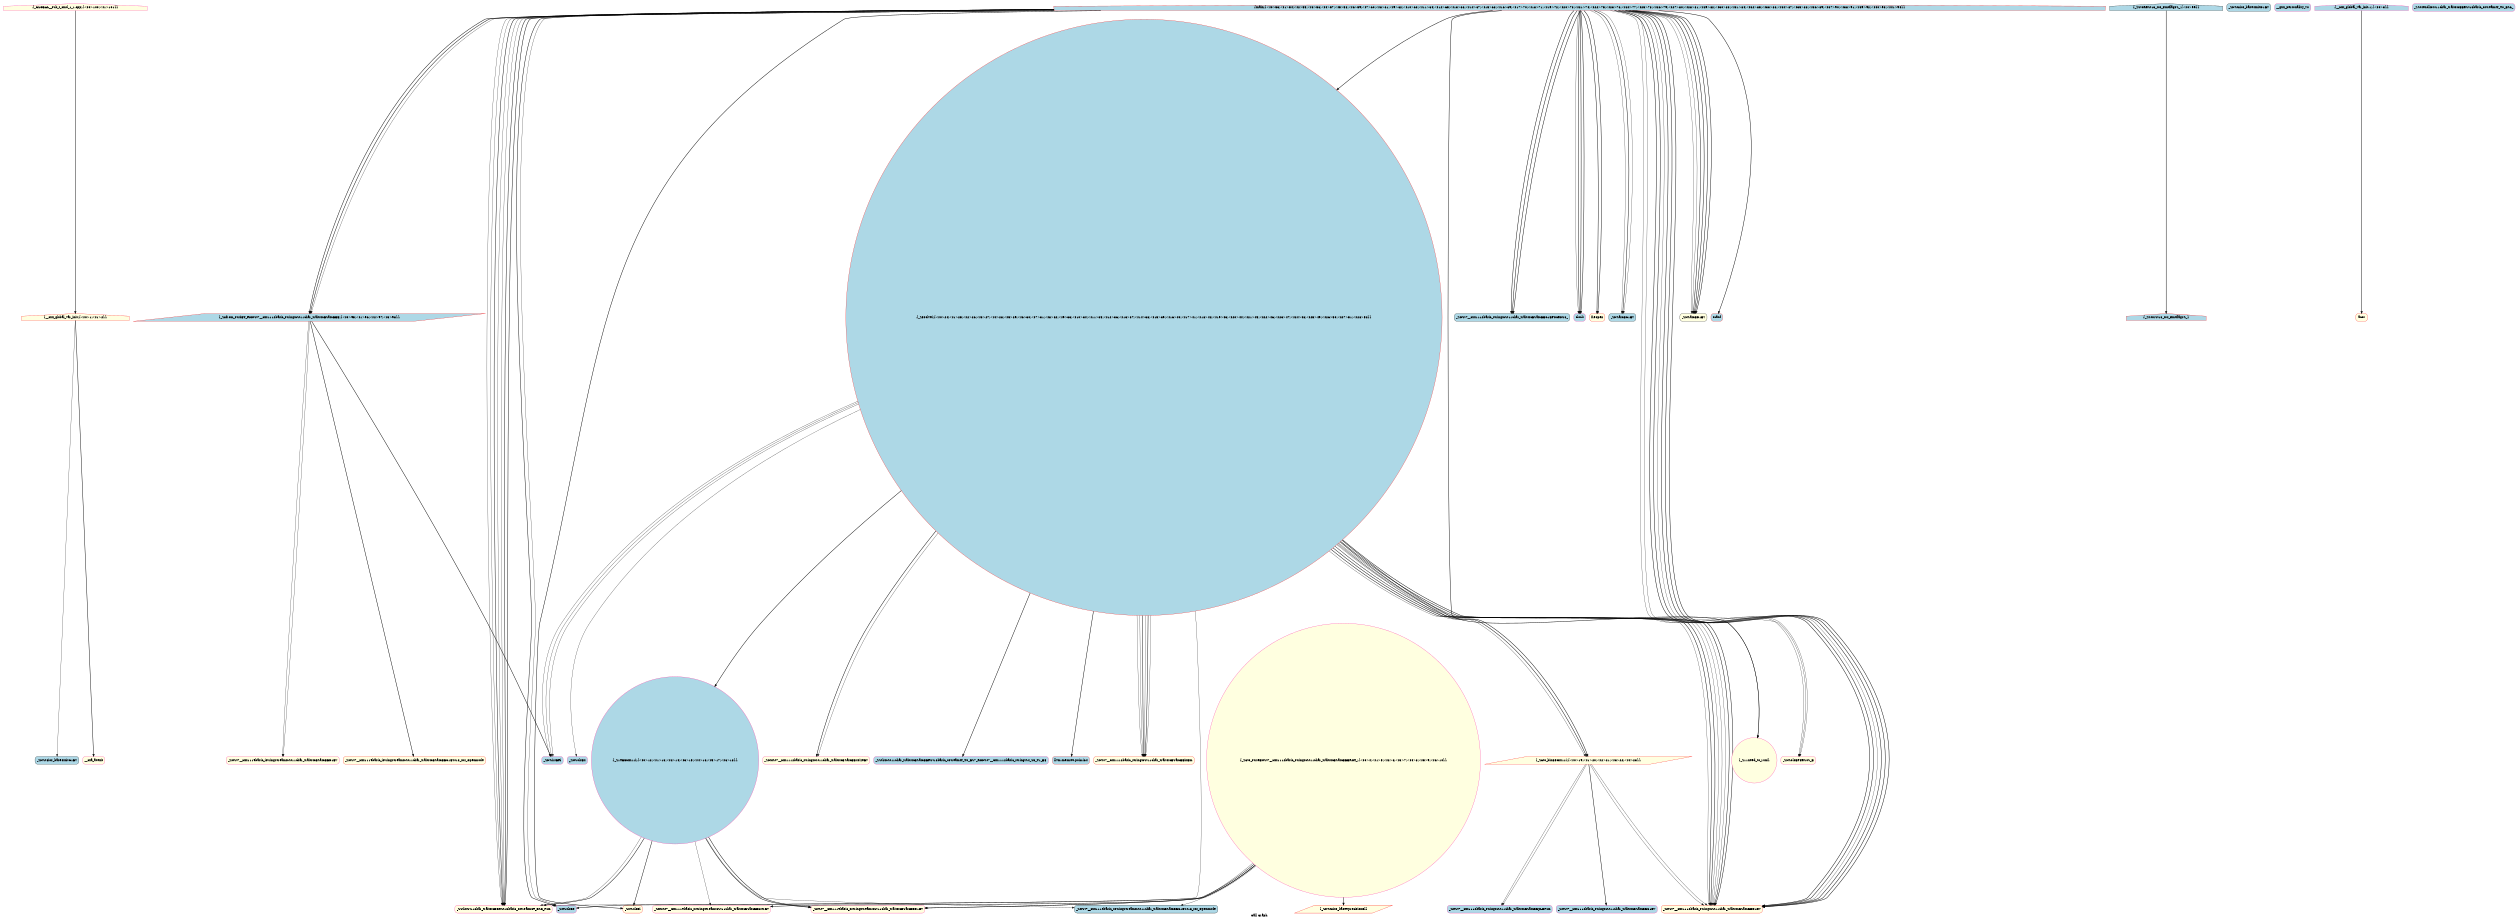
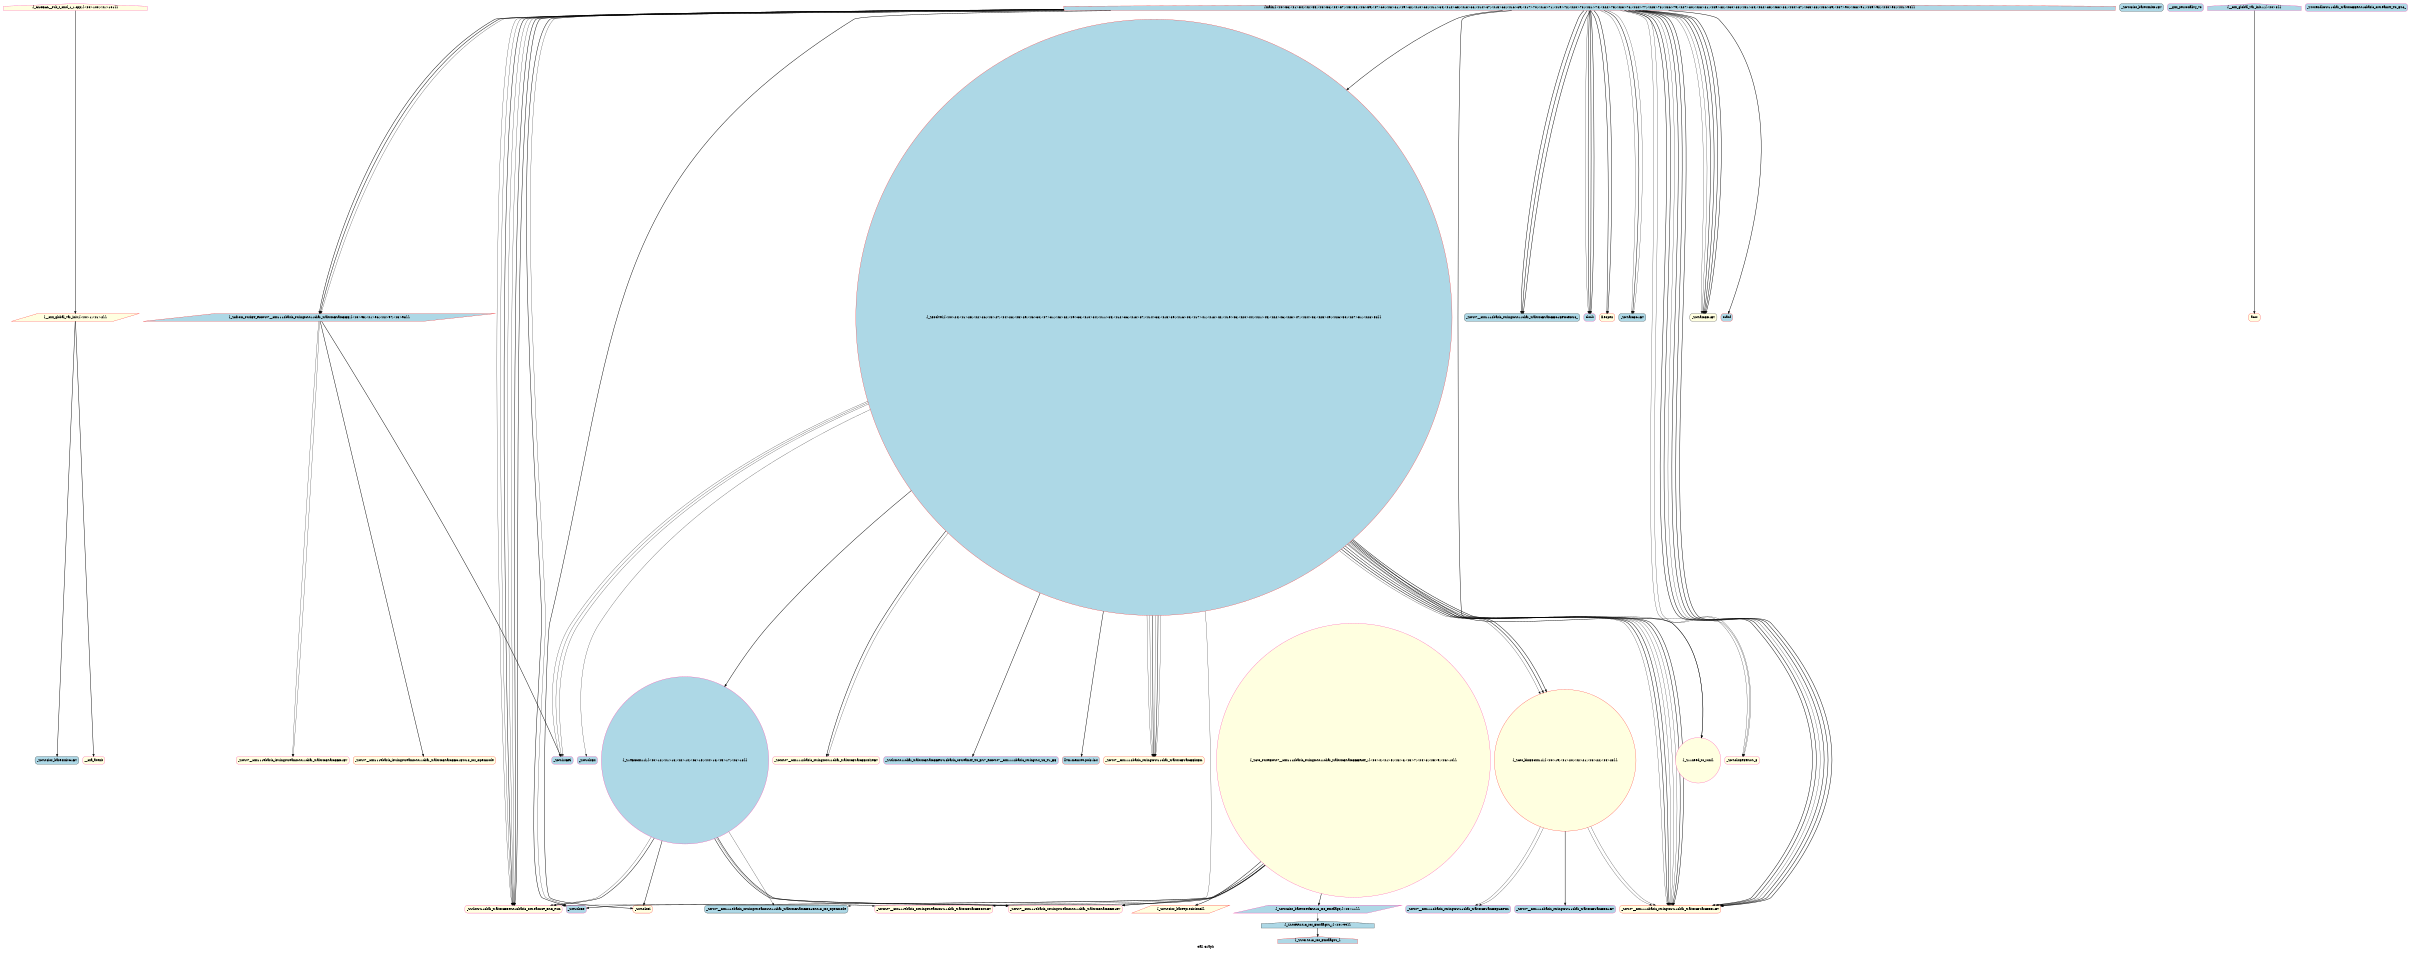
(75, 317) -> (75, 317)
(66, 537) -> (66, 538)
(1588, 760) -> (1565, 760)
none -> (1318, 909)
